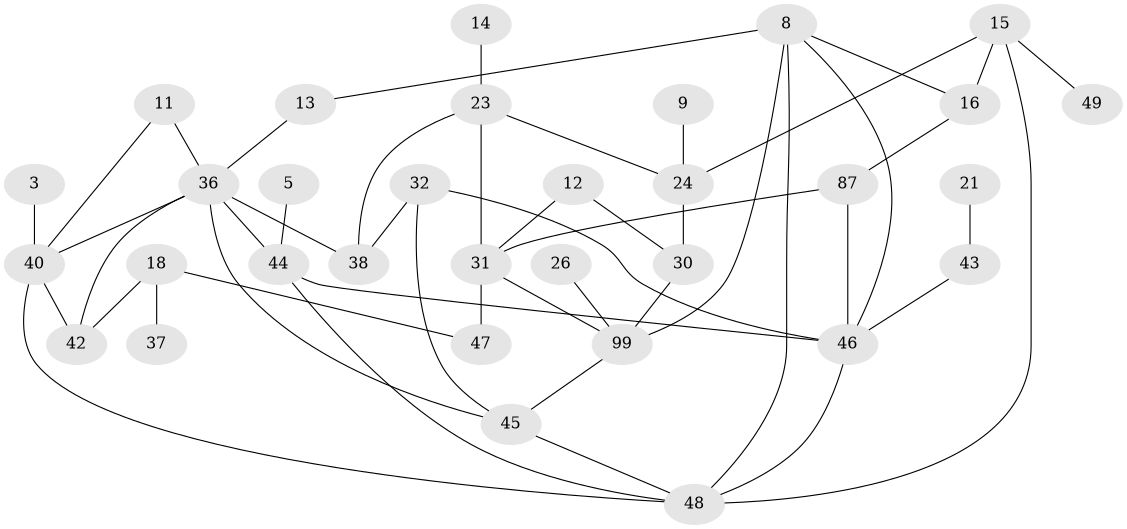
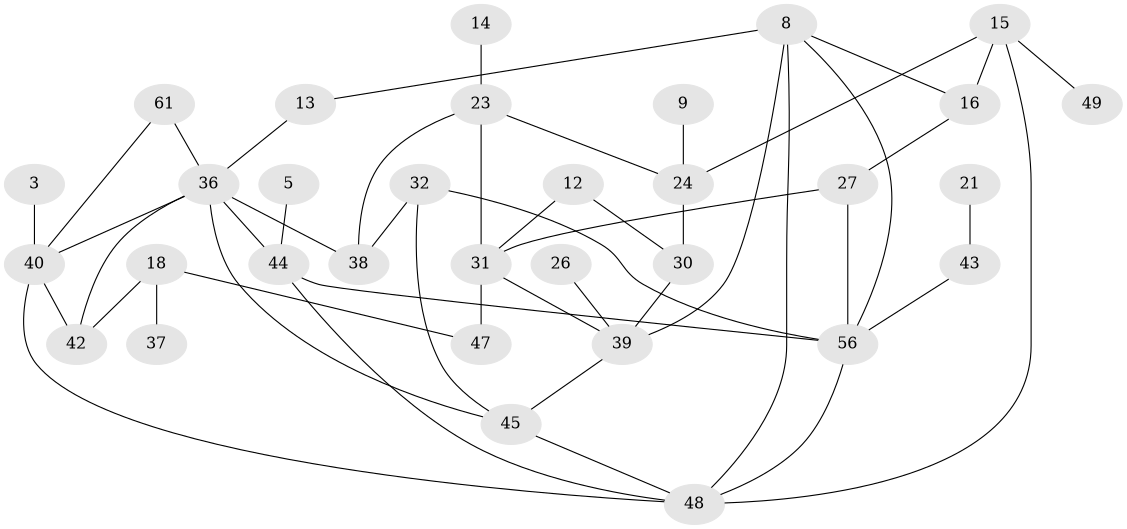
(164, 104) -> (164, 104)
(848, 184) -> (848, 184)
(622, 344) -> (622, 344)
(848, 344) -> (848, 344)
